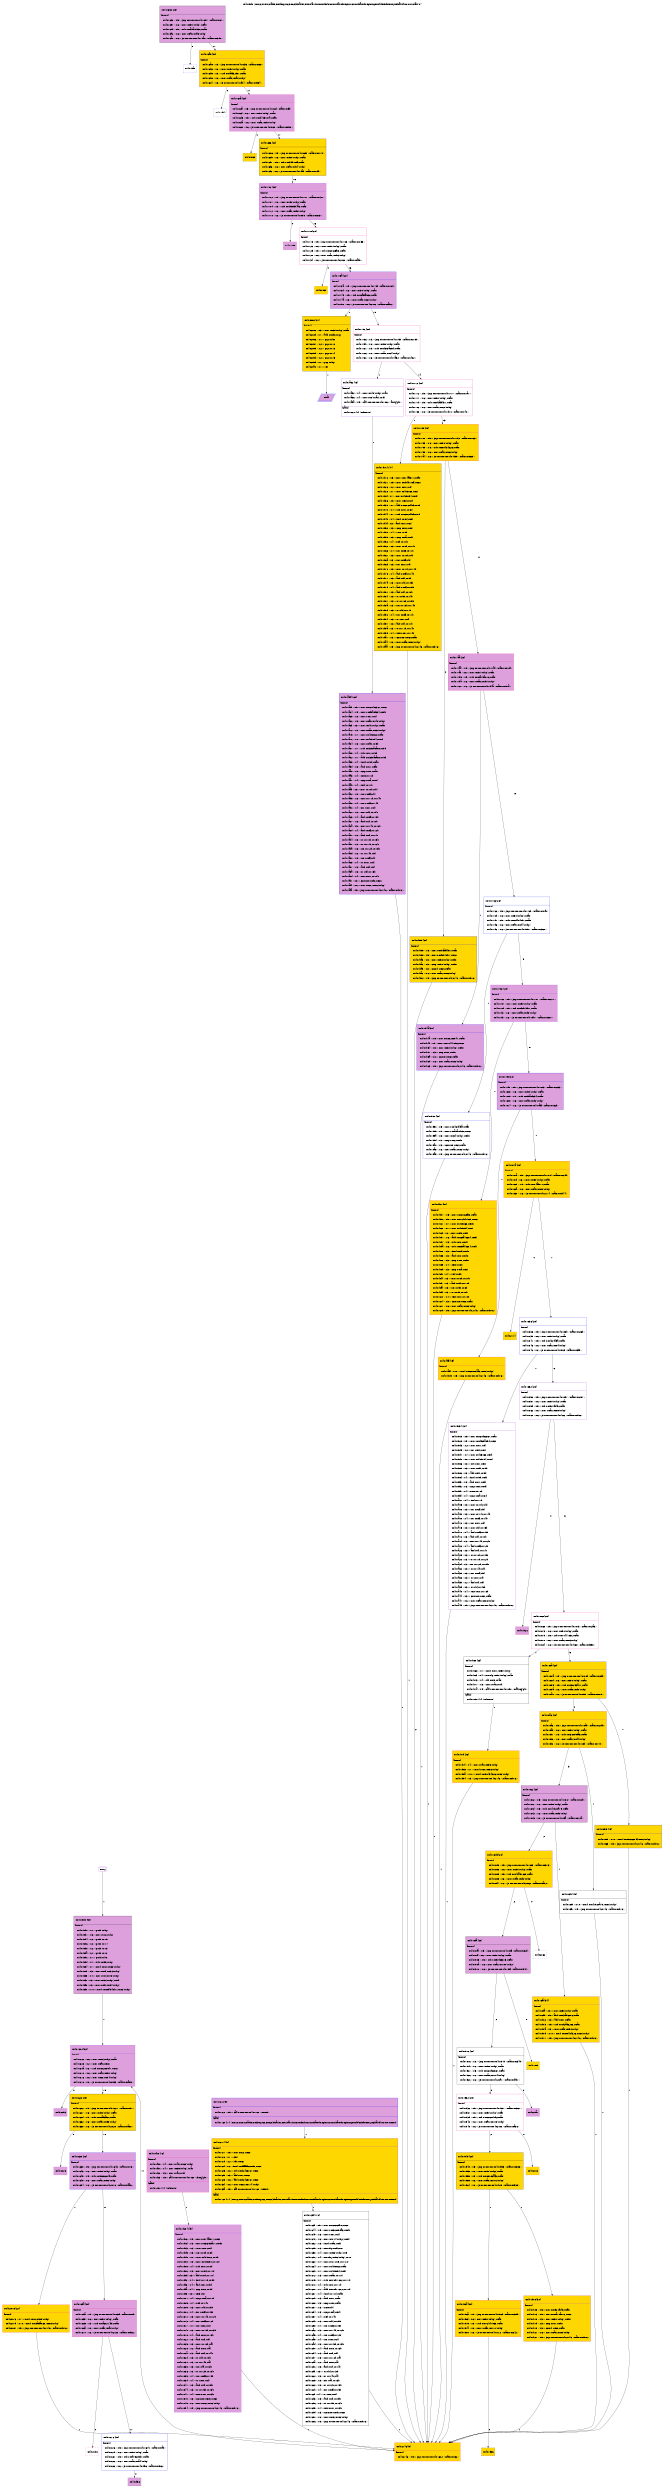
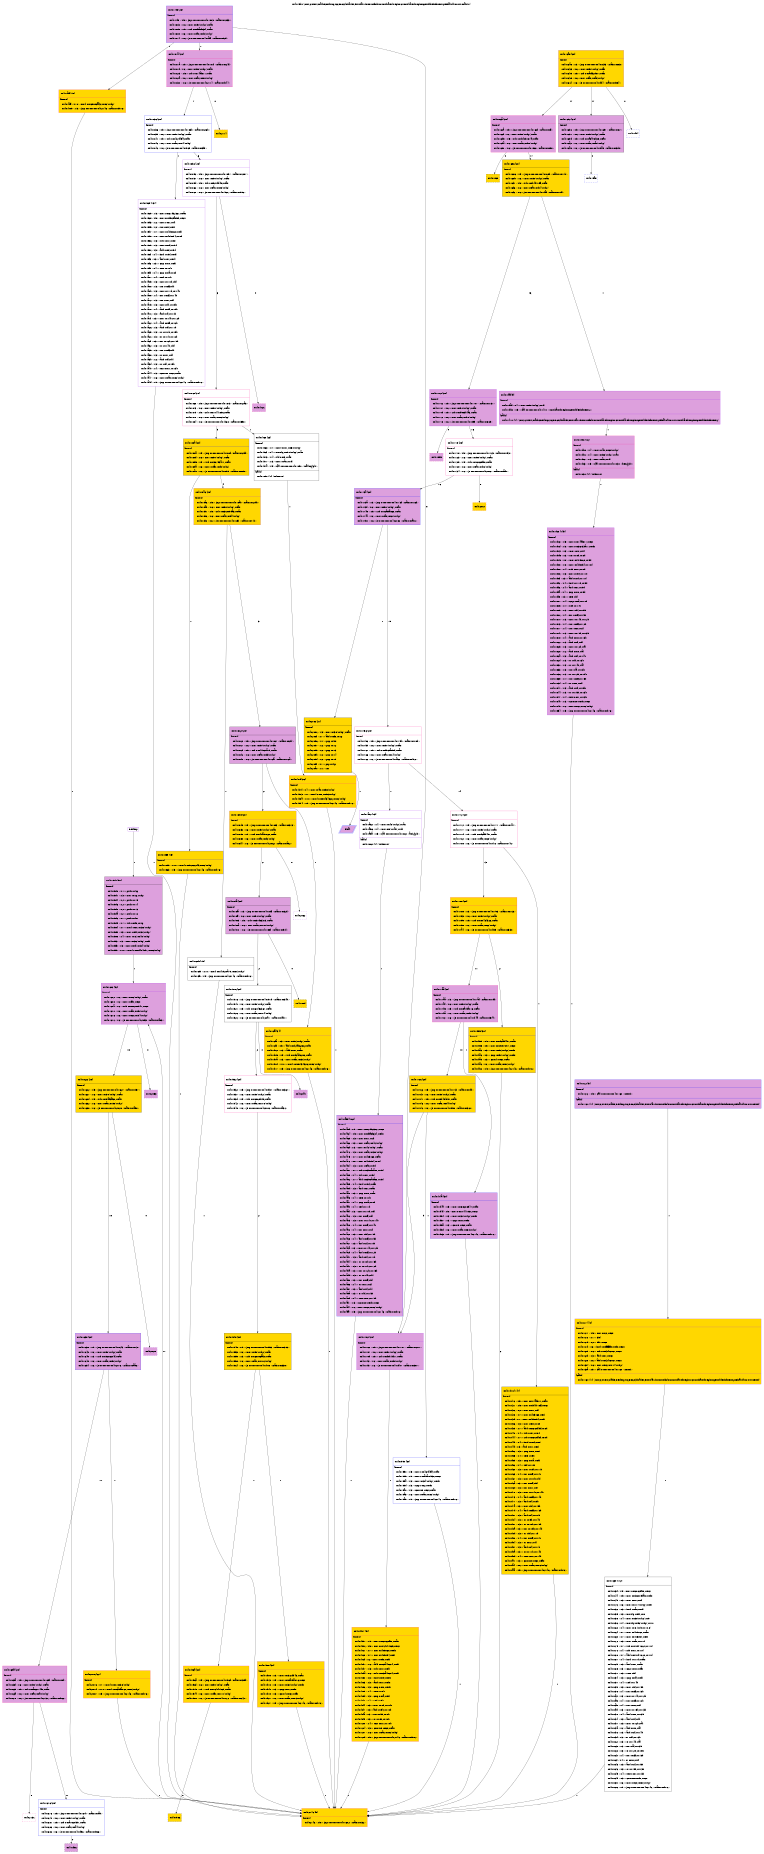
(212, 46) -> (591, 100)
none -> (610, 408)
(517, 915) -> (442, 1094)
(527, 1047) -> (425, 601)
(537, 1179) -> (199, 69)
(103, 1869) -> (133, 829)
(533, 2171) -> none
